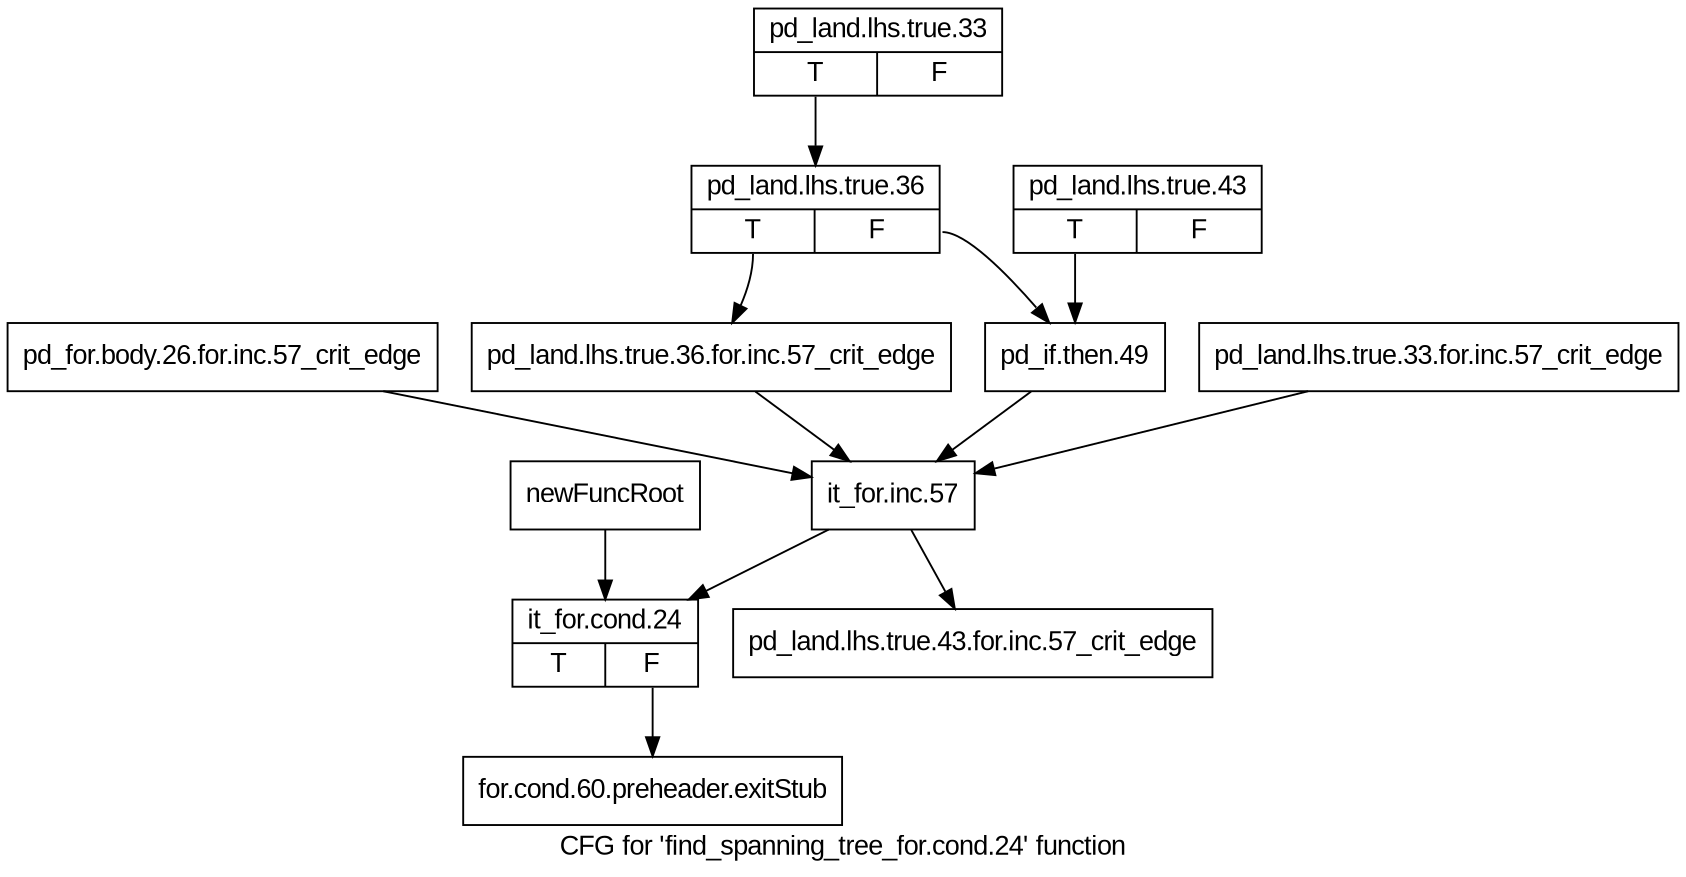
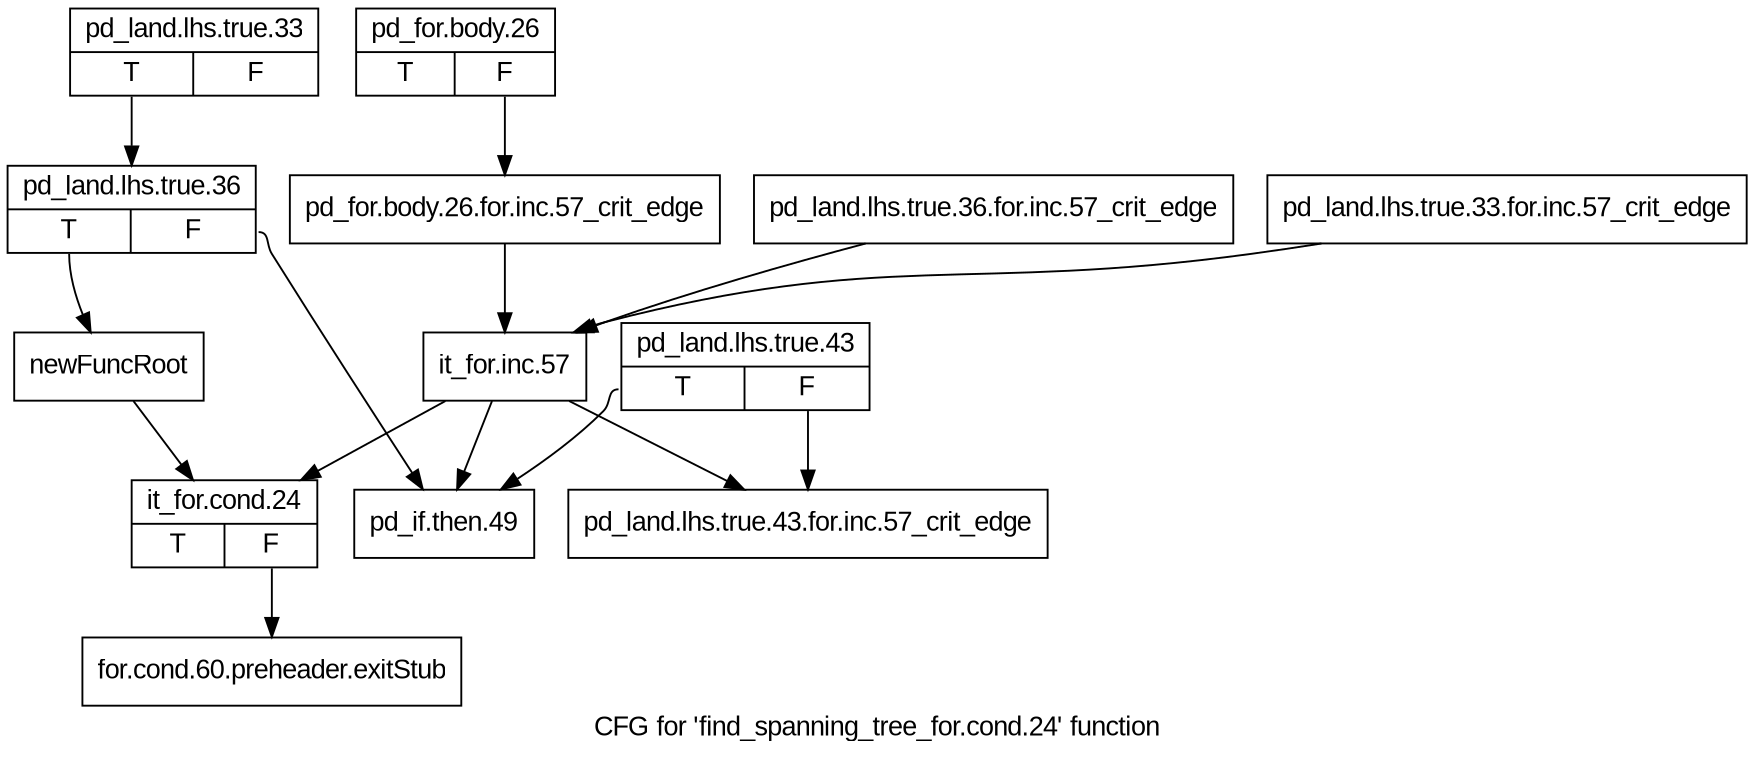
none -> (456, 52)
(749, 280) -> (73, 285)
(992, 421) -> (478, 436)
none -> (808, 441)
